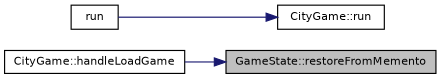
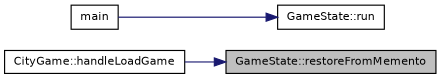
(95, 17) -> (95, 17)
(331, 17) -> (331, 17)
